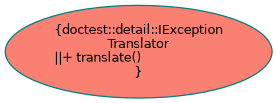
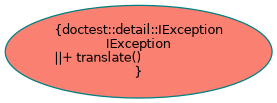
(139, 52) -> (139, 52)
